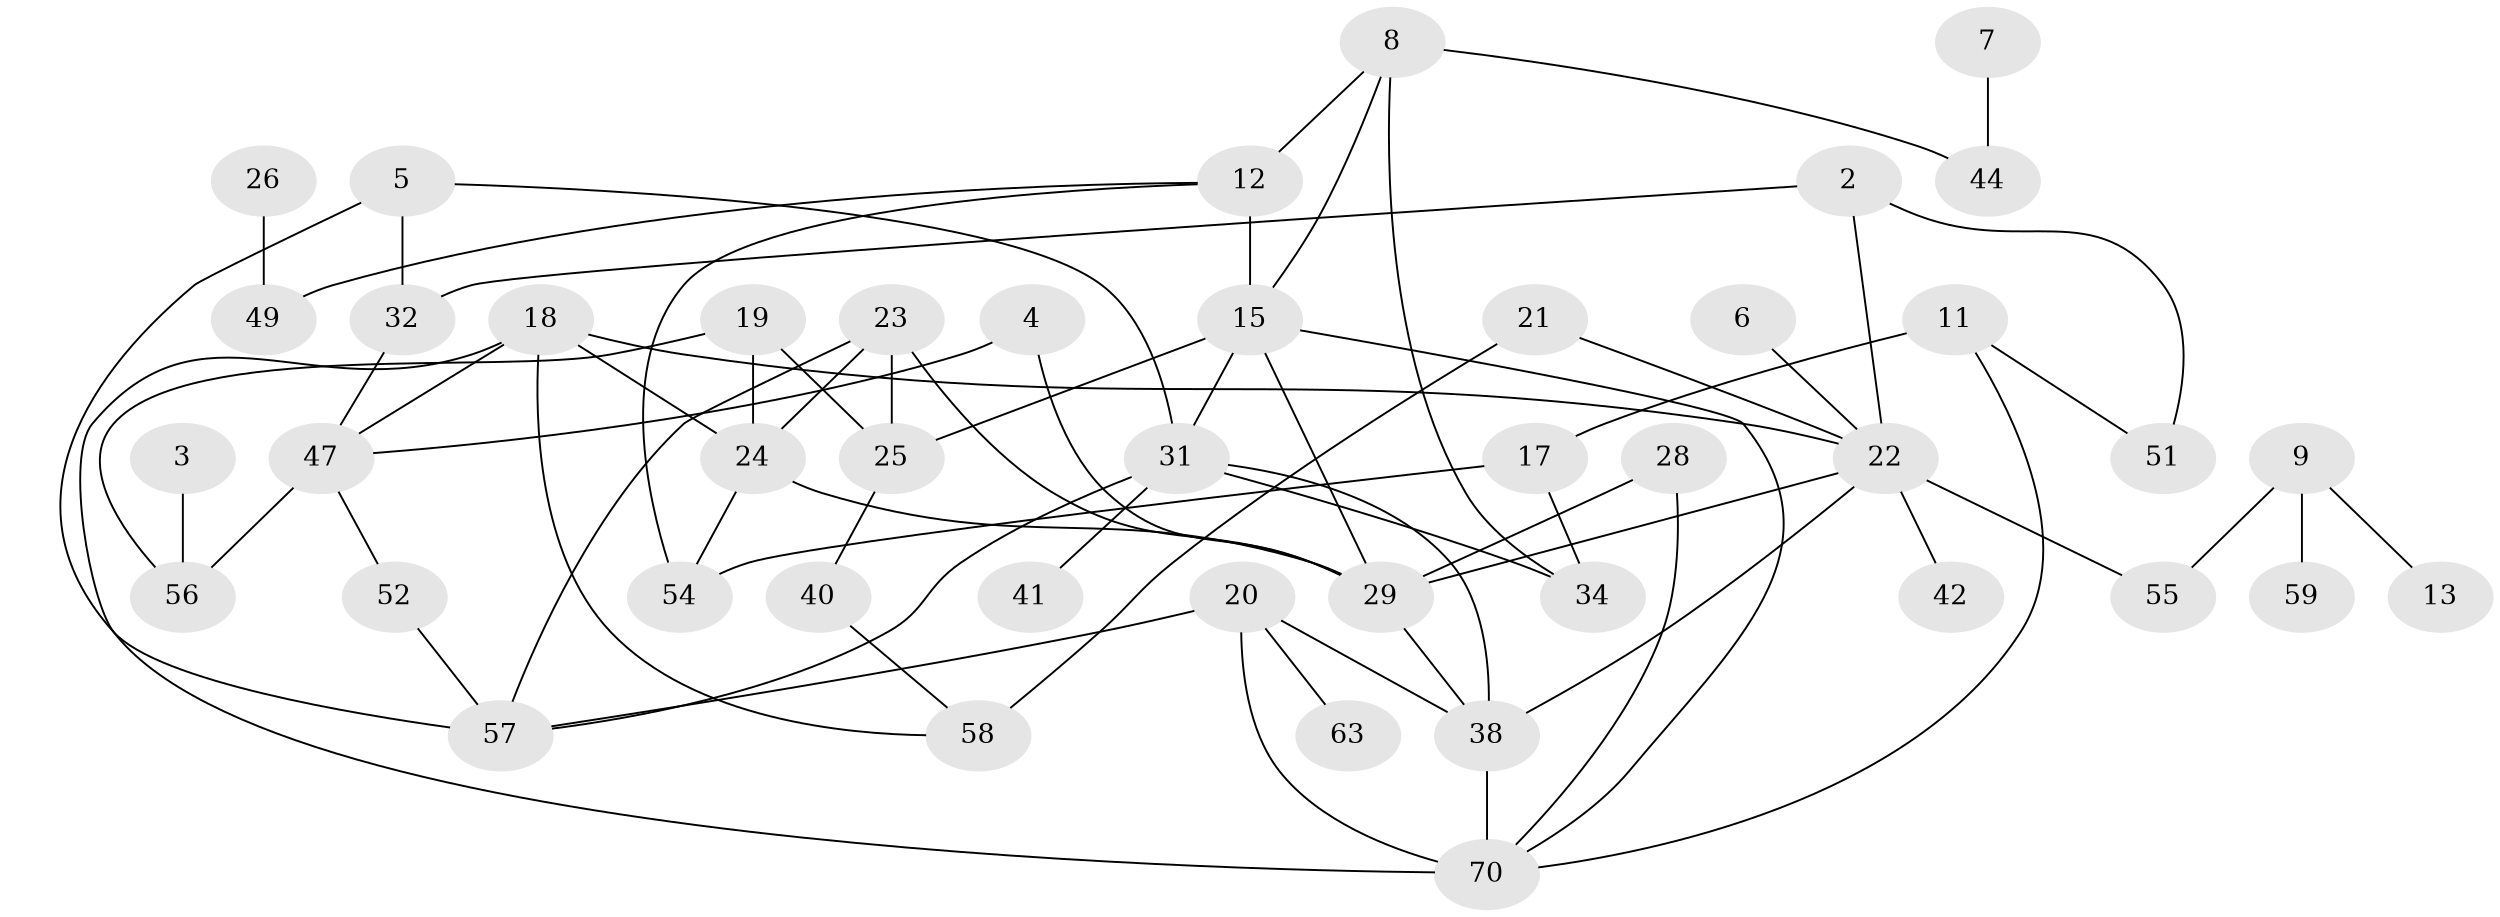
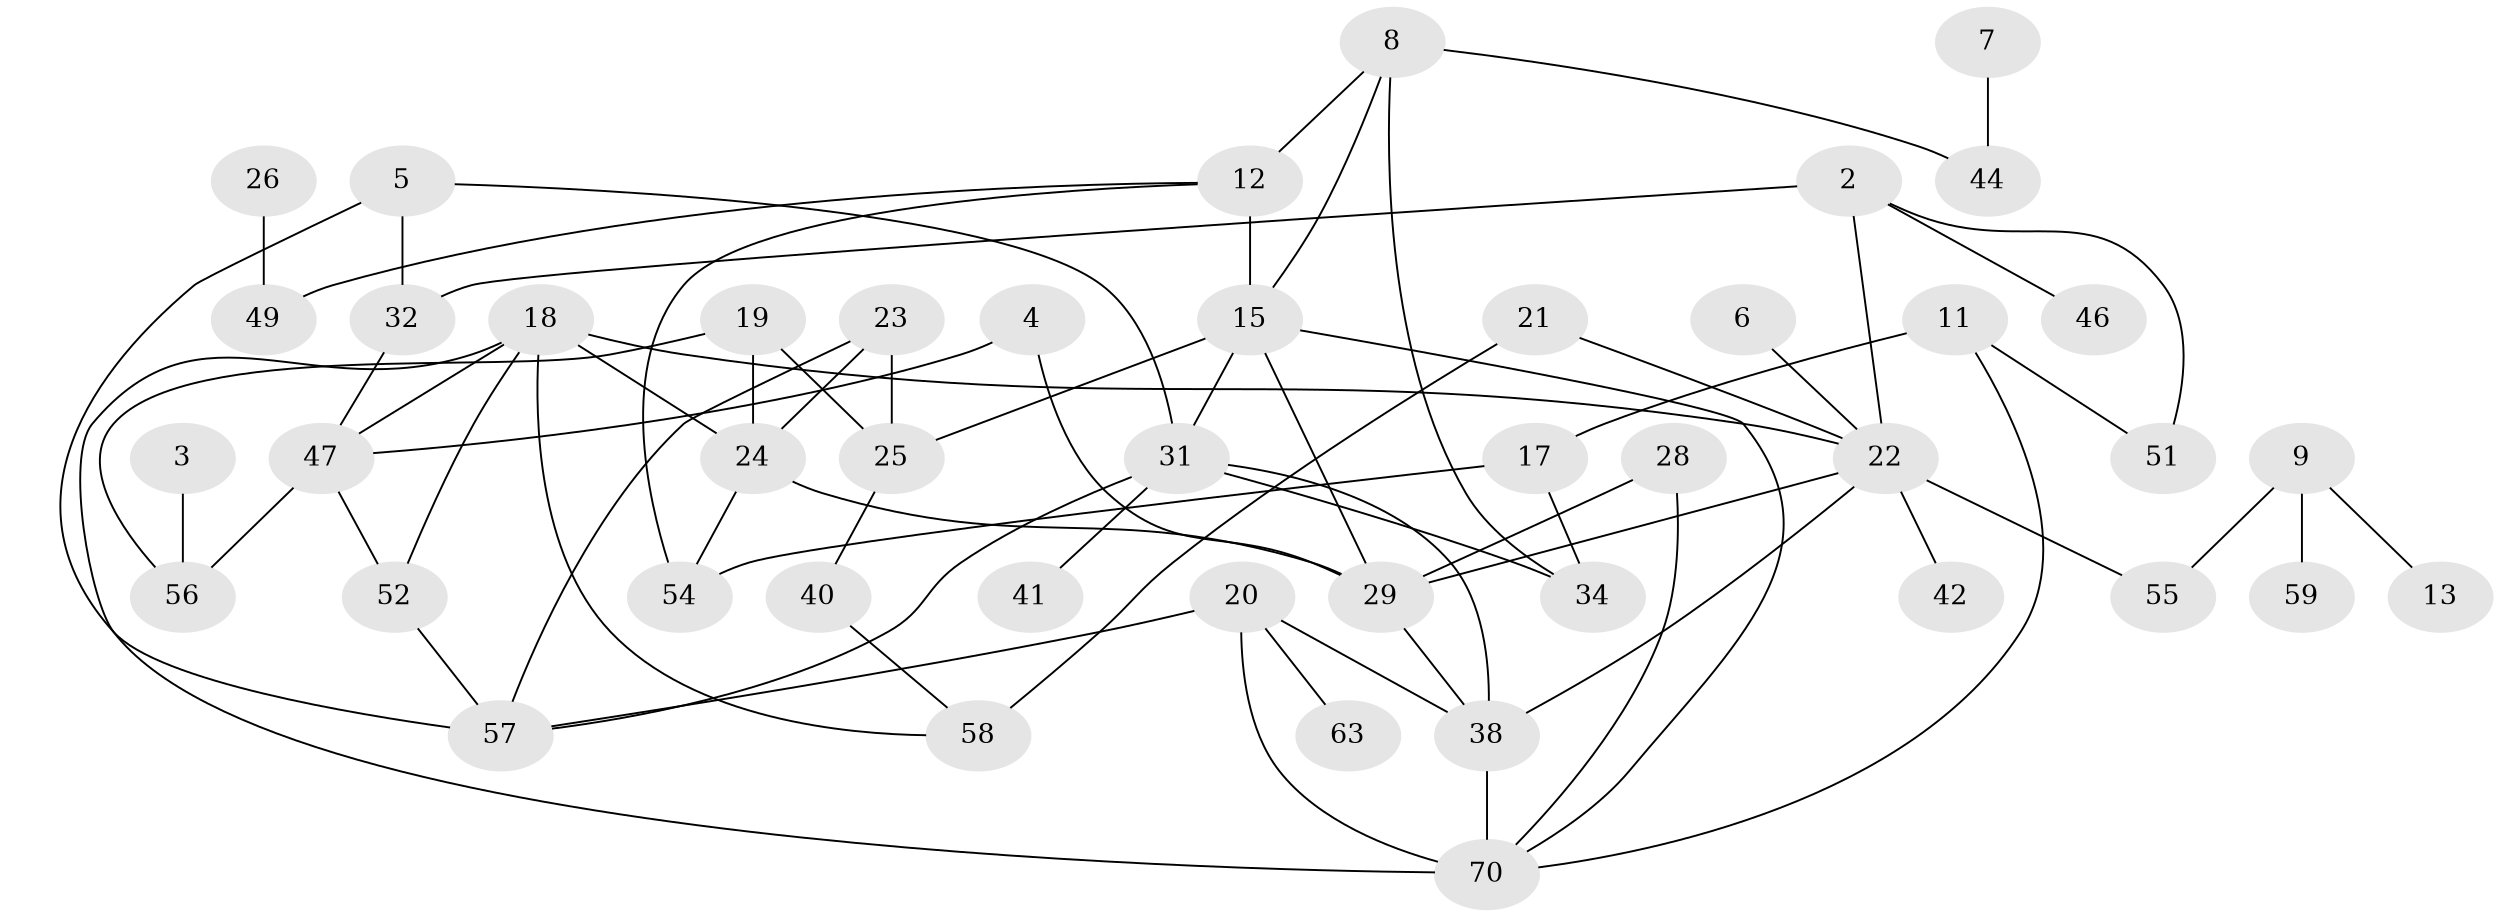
none -> (2094, 320)
none -> (455, 460)
(1053, 493) -> none
